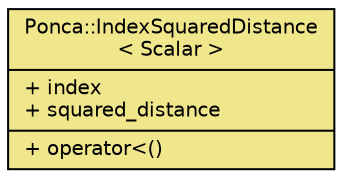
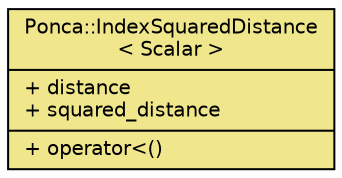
(64, 88) -> (78, 88)
